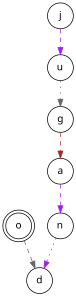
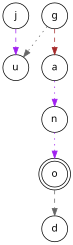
(60, 90) -> (37, 39)
(60, 195) -> (55, 90)
(51, 250) -> (55, 142)
